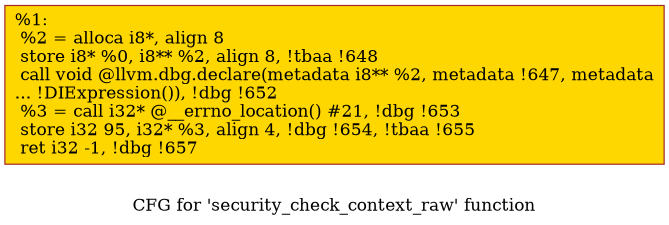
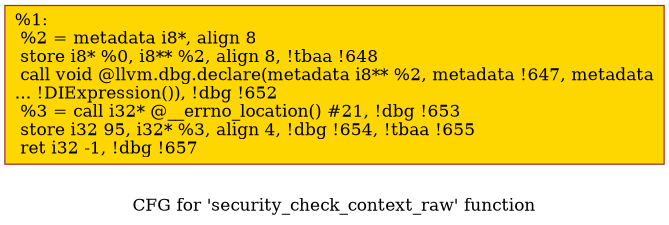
(120, 38) -> (136, 38)
